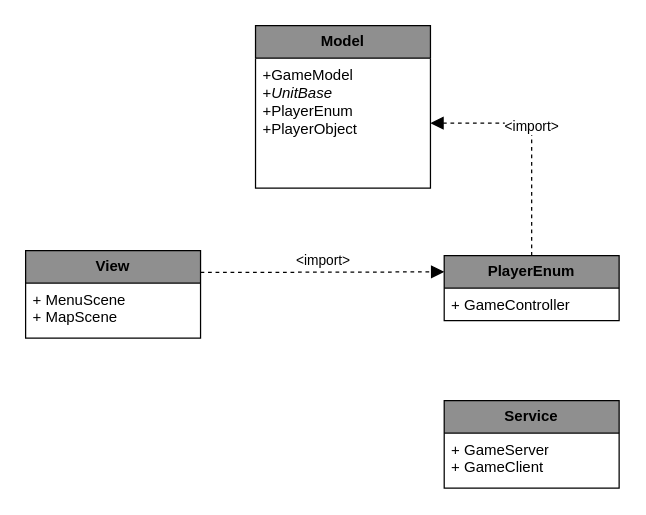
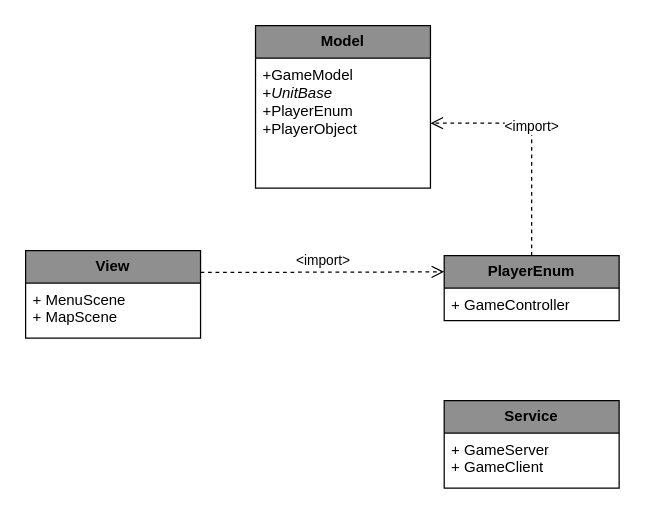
(444, 123) -> (439, 123)
(430, 272) -> (435, 272)
